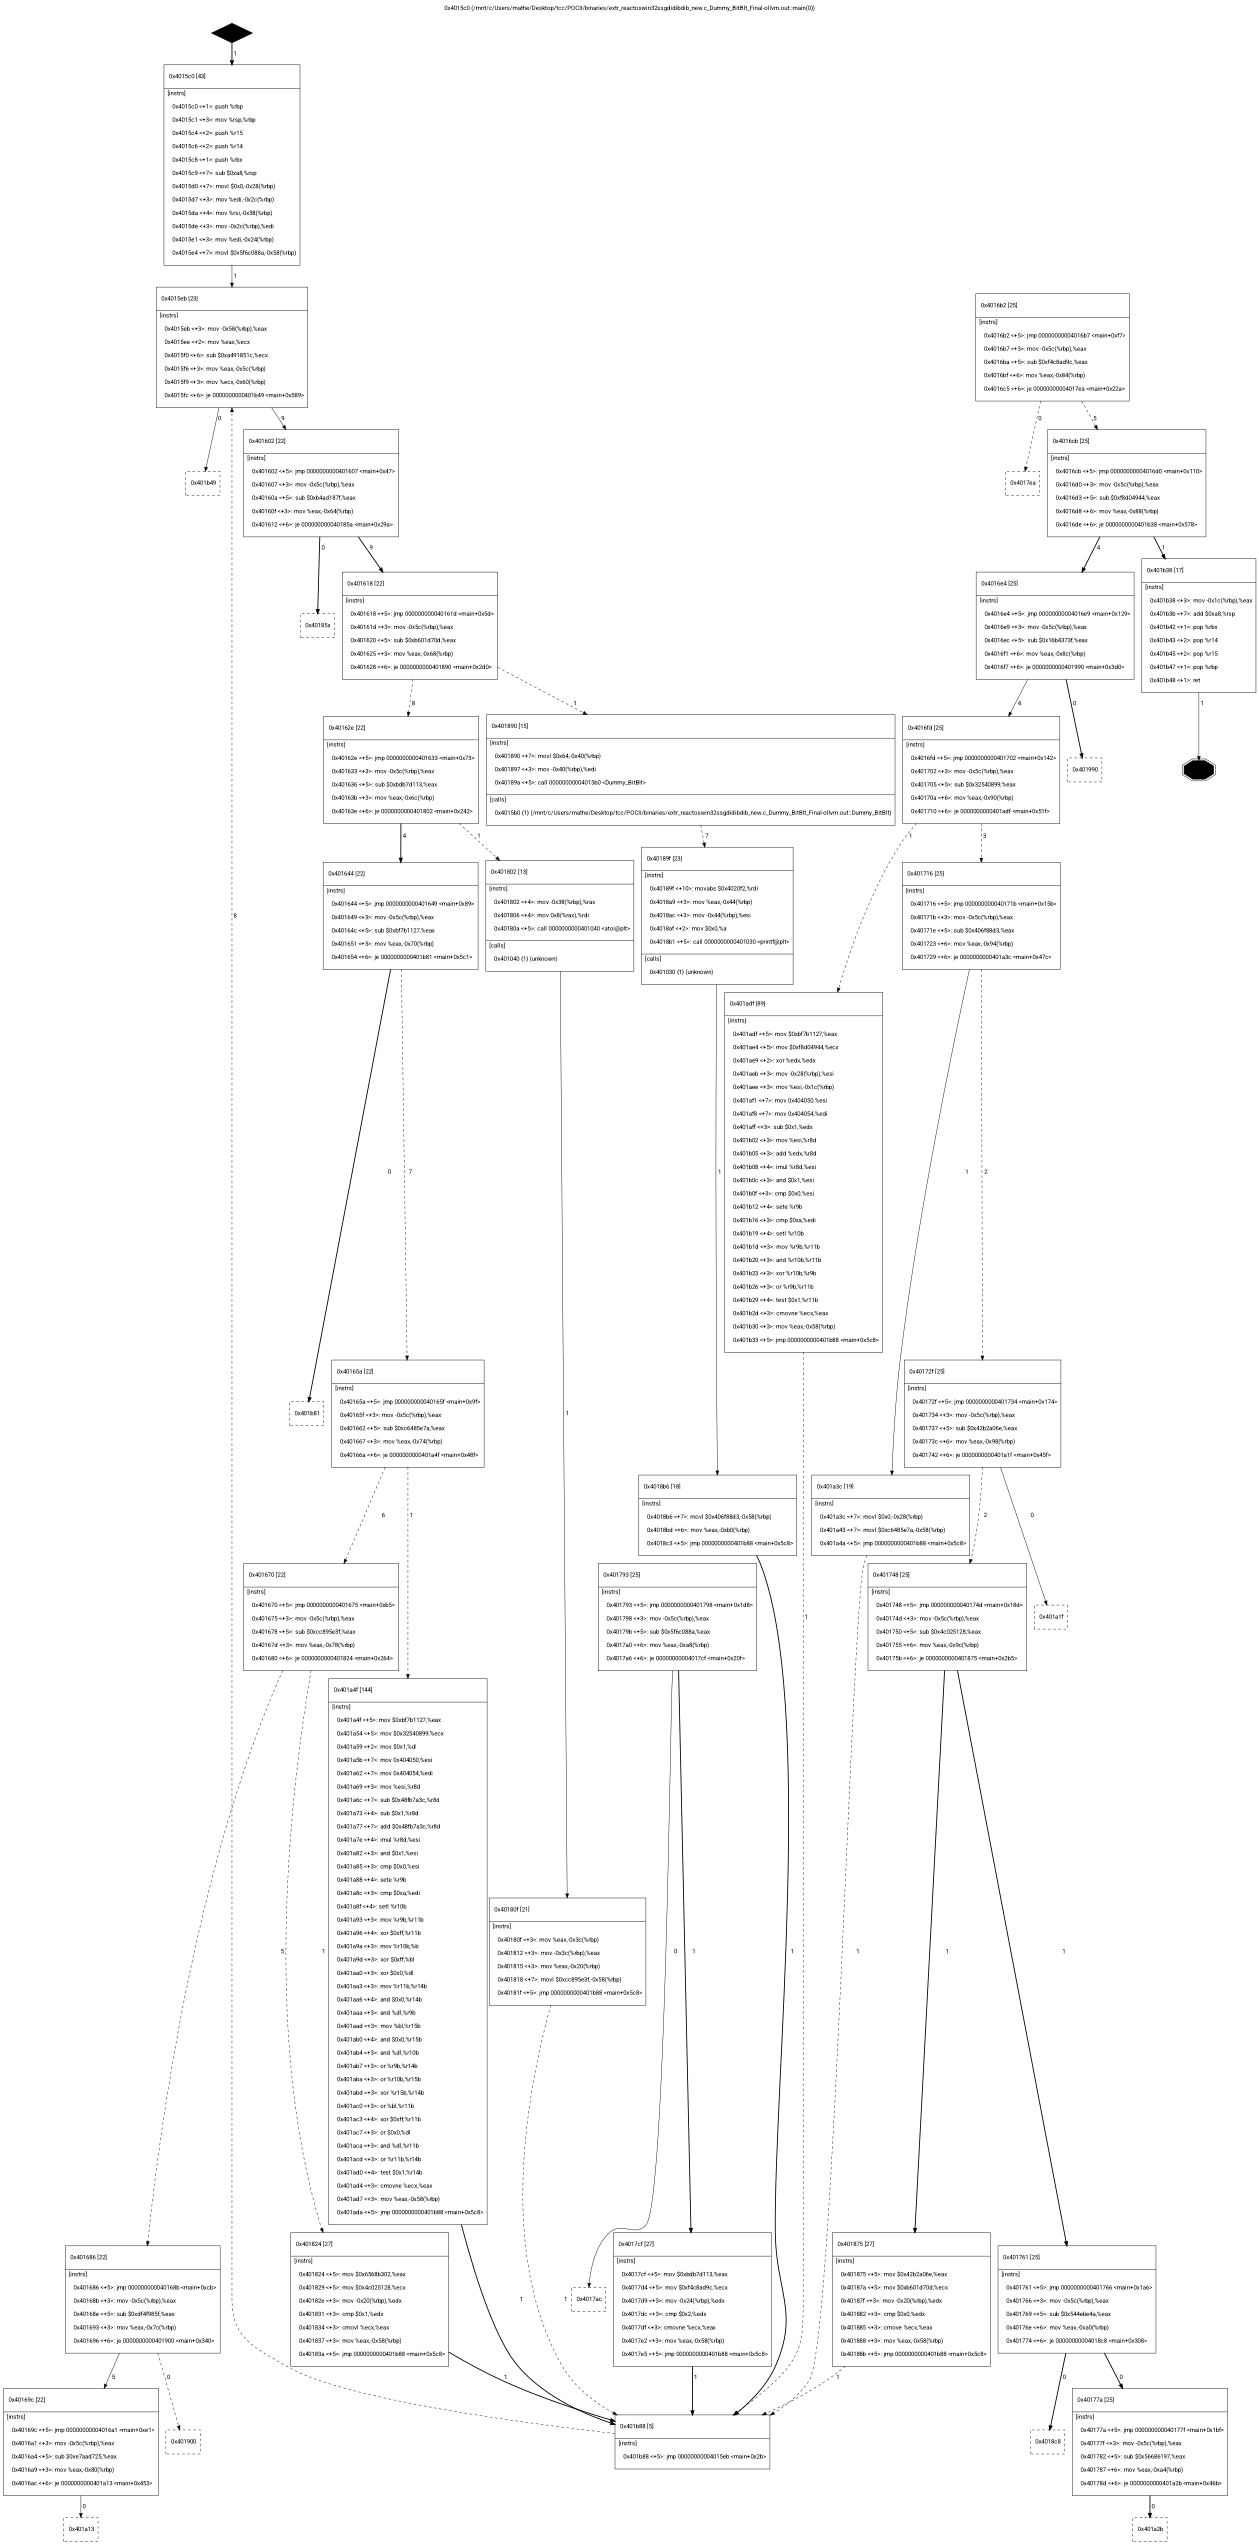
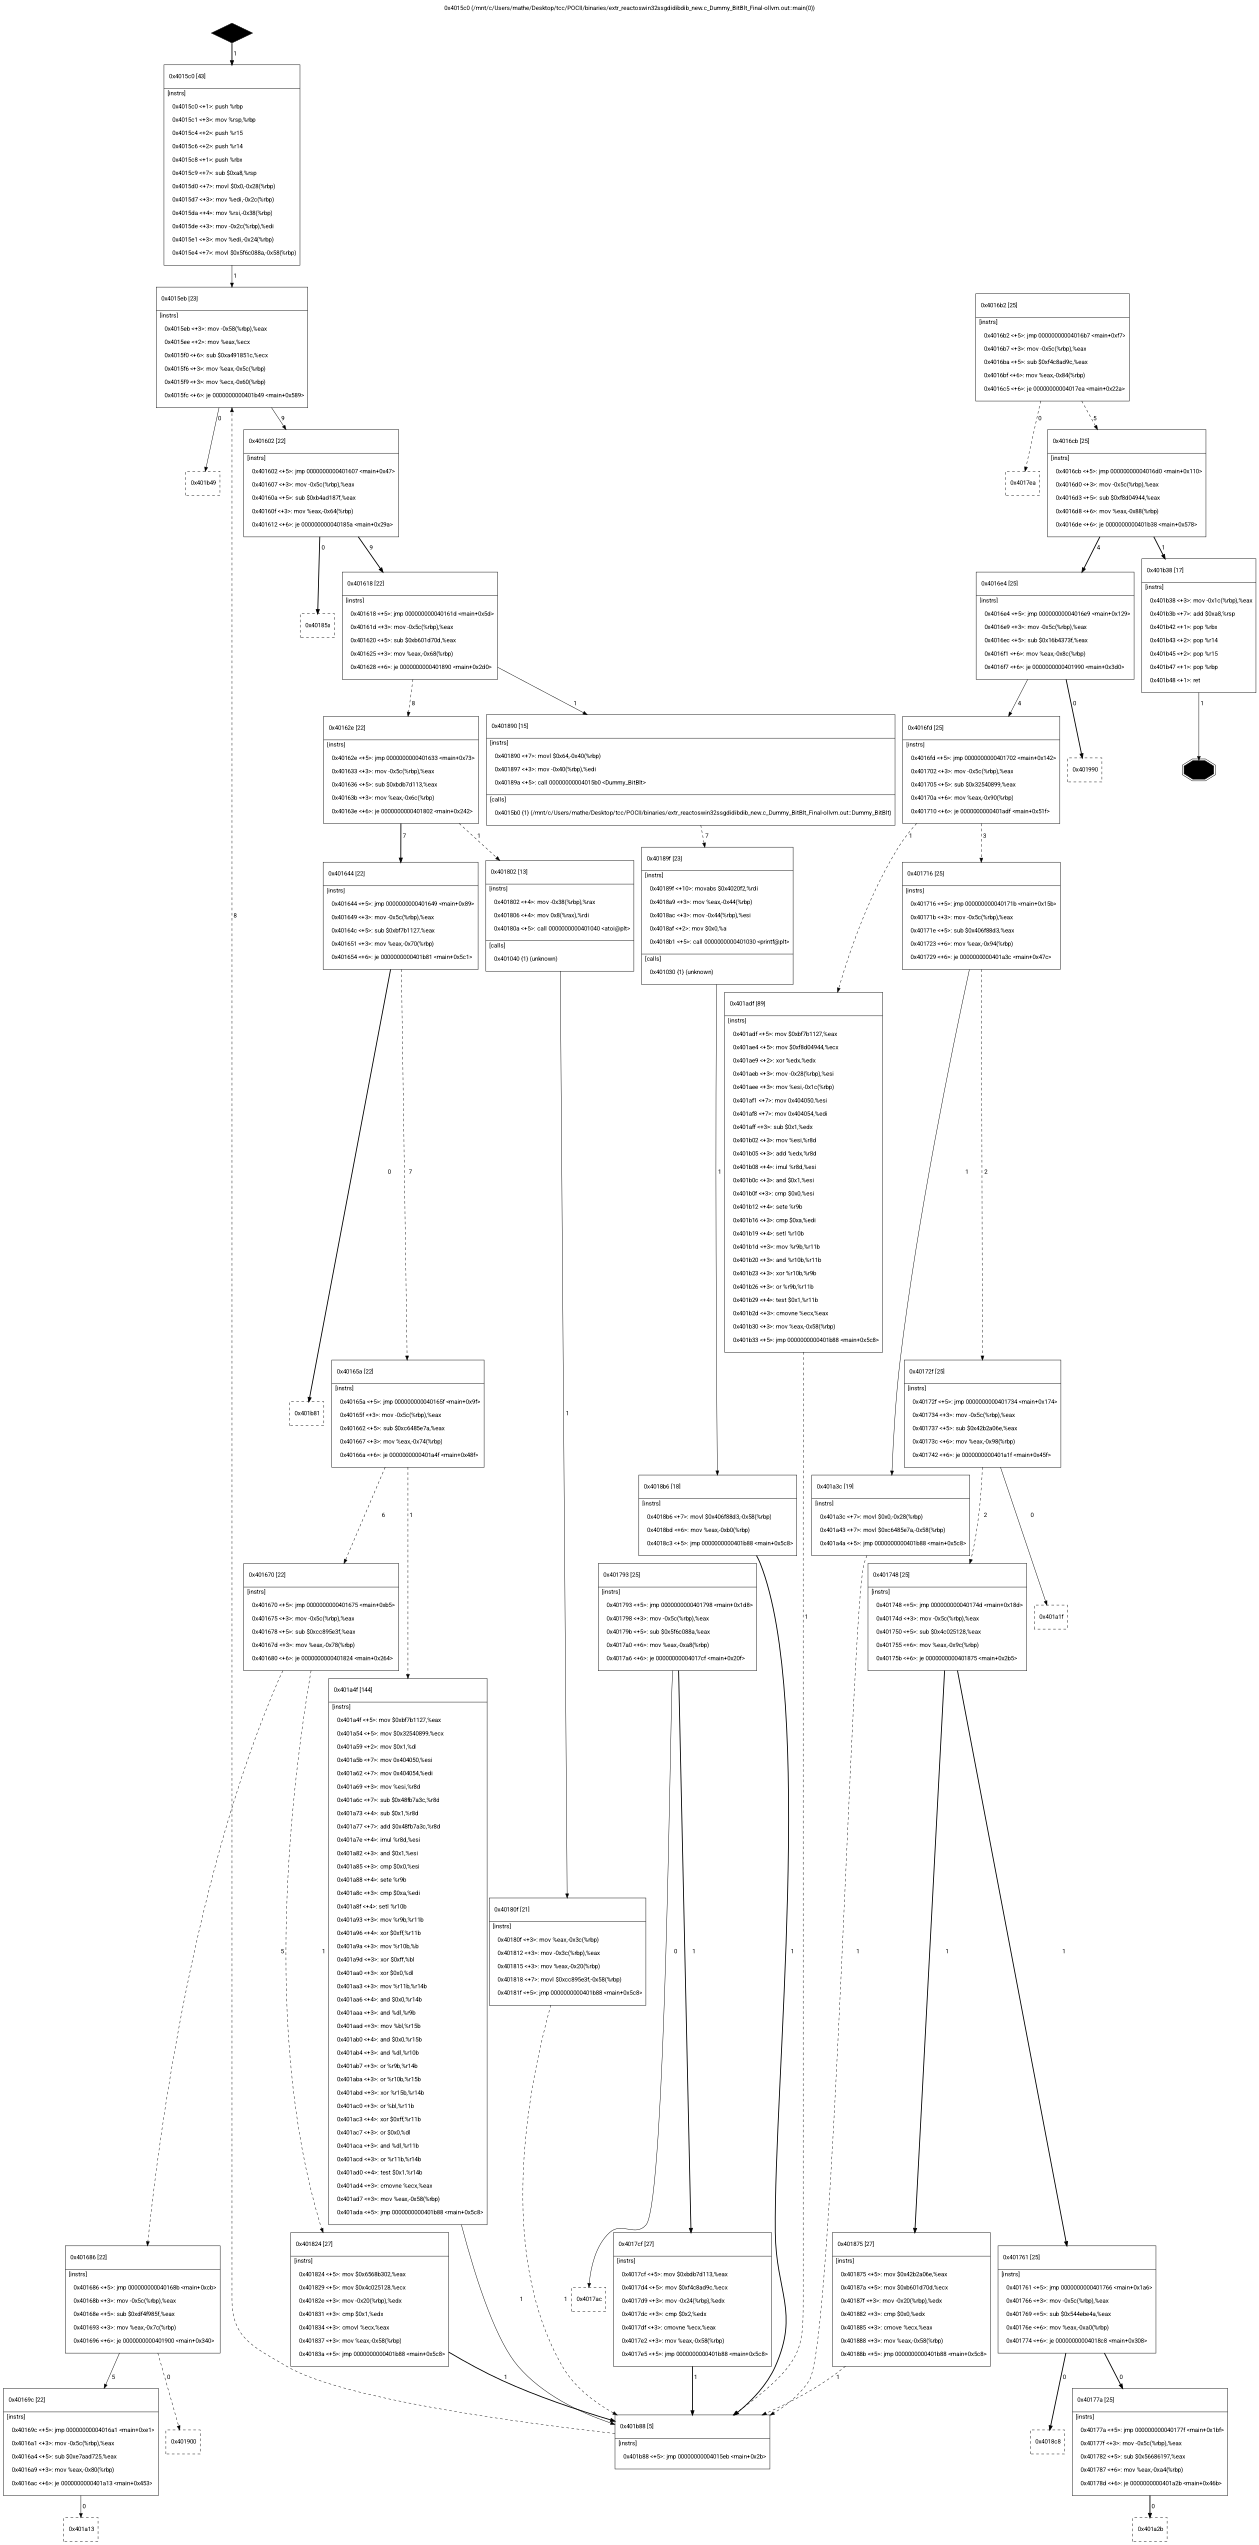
(541, 690) -> (541, 690)
(404, 836) -> (404, 836)
(506, 2348) -> (506, 2348)
